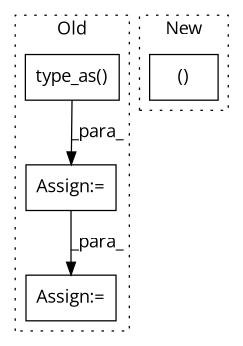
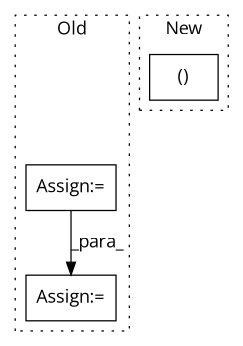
(72, 77) -> none
